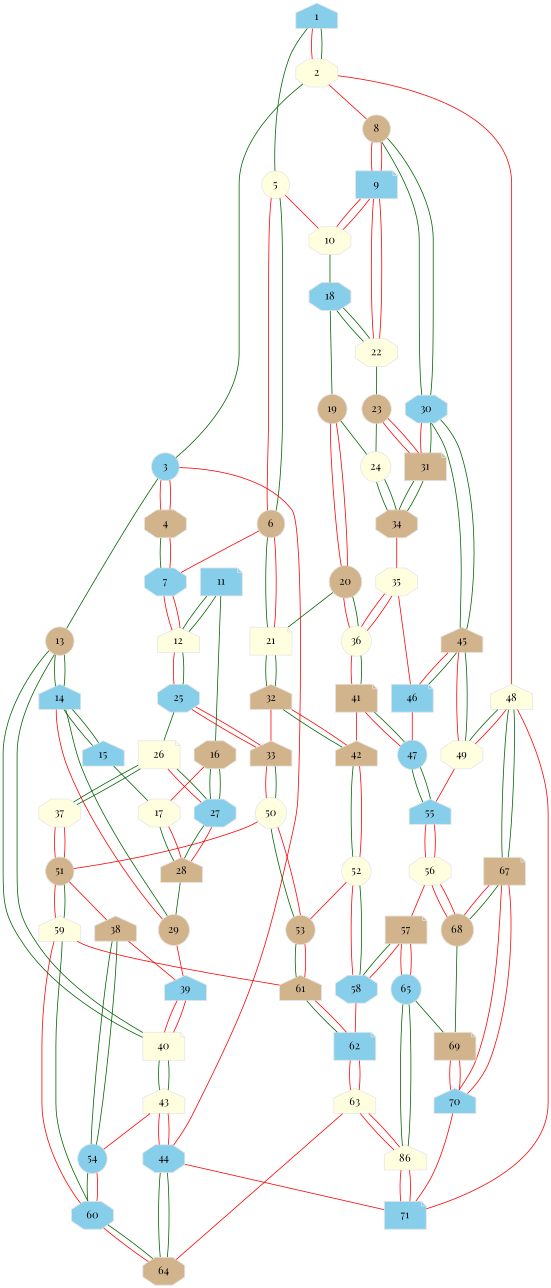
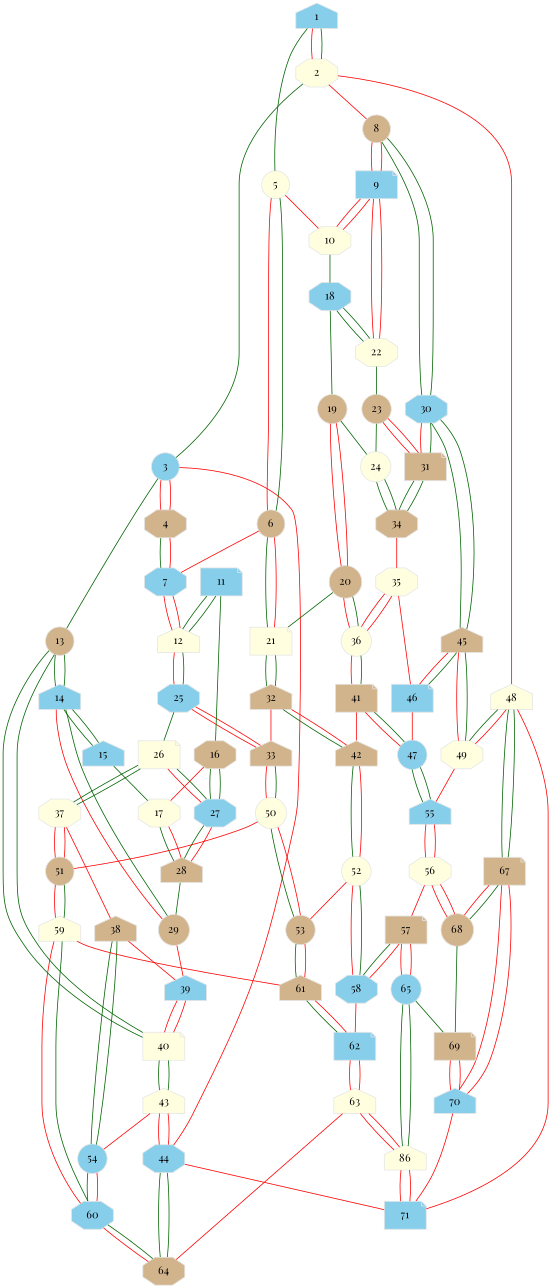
(88, 901) -> (89, 873)
